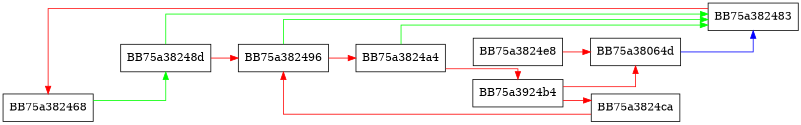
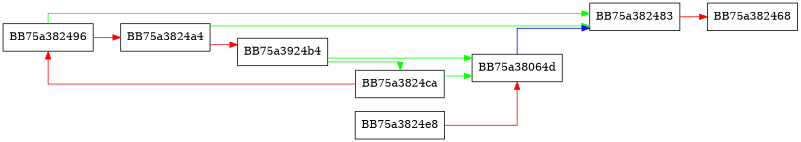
(166, 58) -> none
none -> (454, 76)
(606, 87) -> (403, 58)
(573, 100) -> (364, 62)
